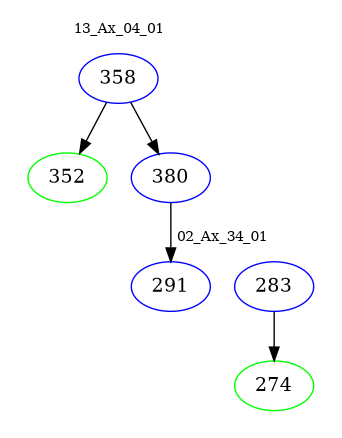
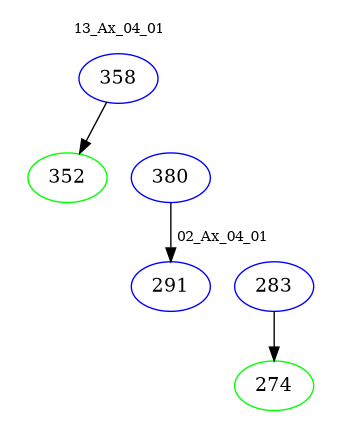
(141, 122) -> none
(223, 238) -> (223, 238)
